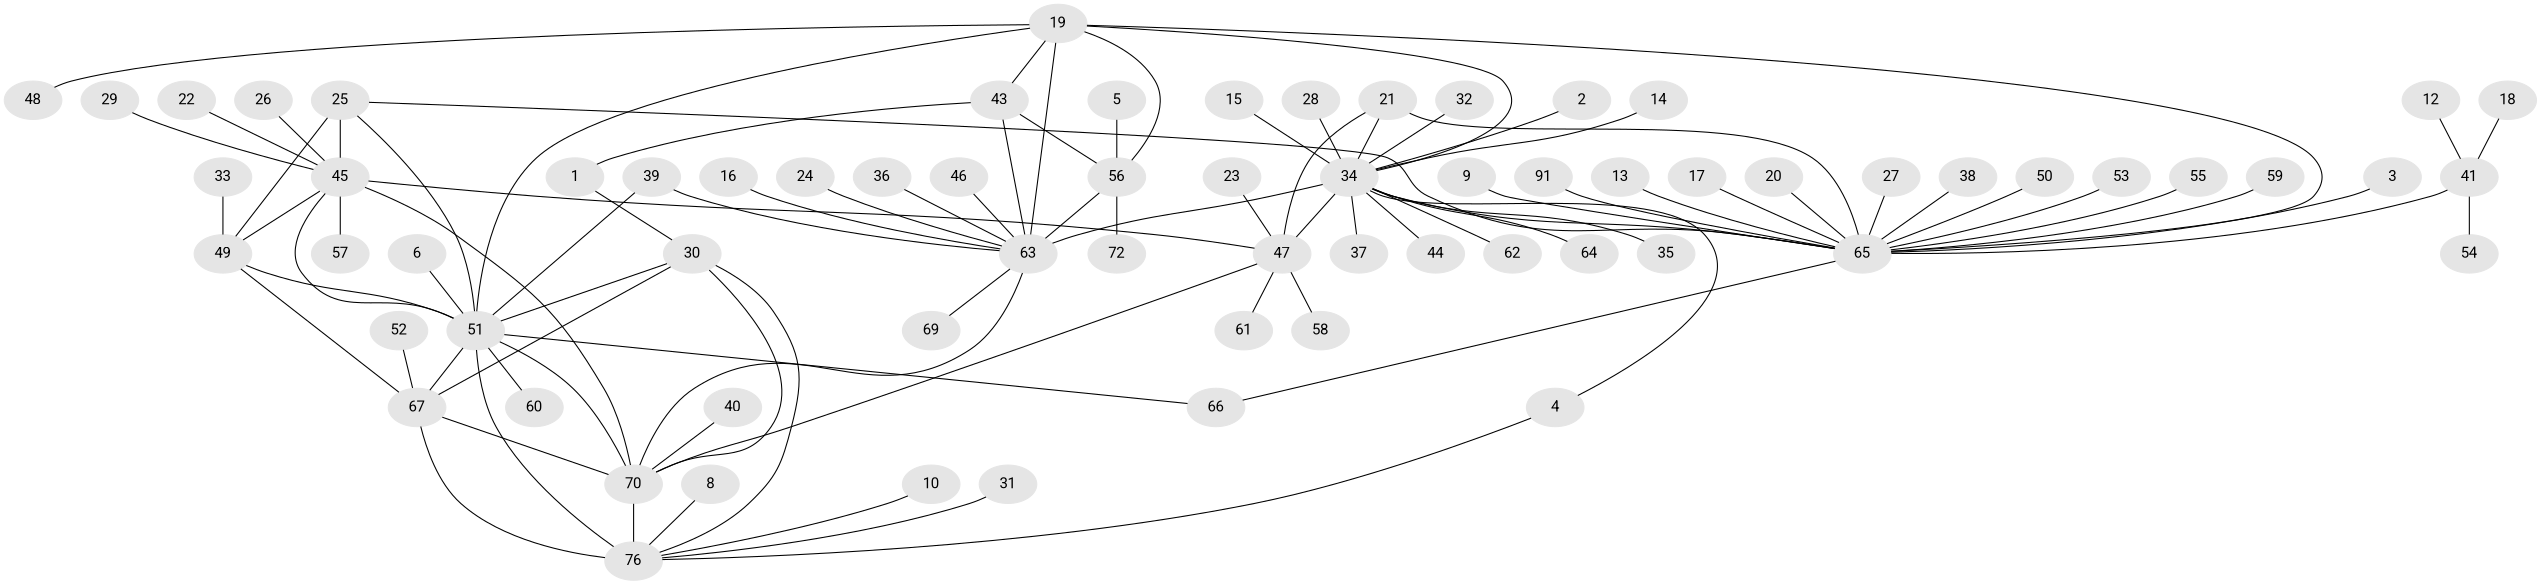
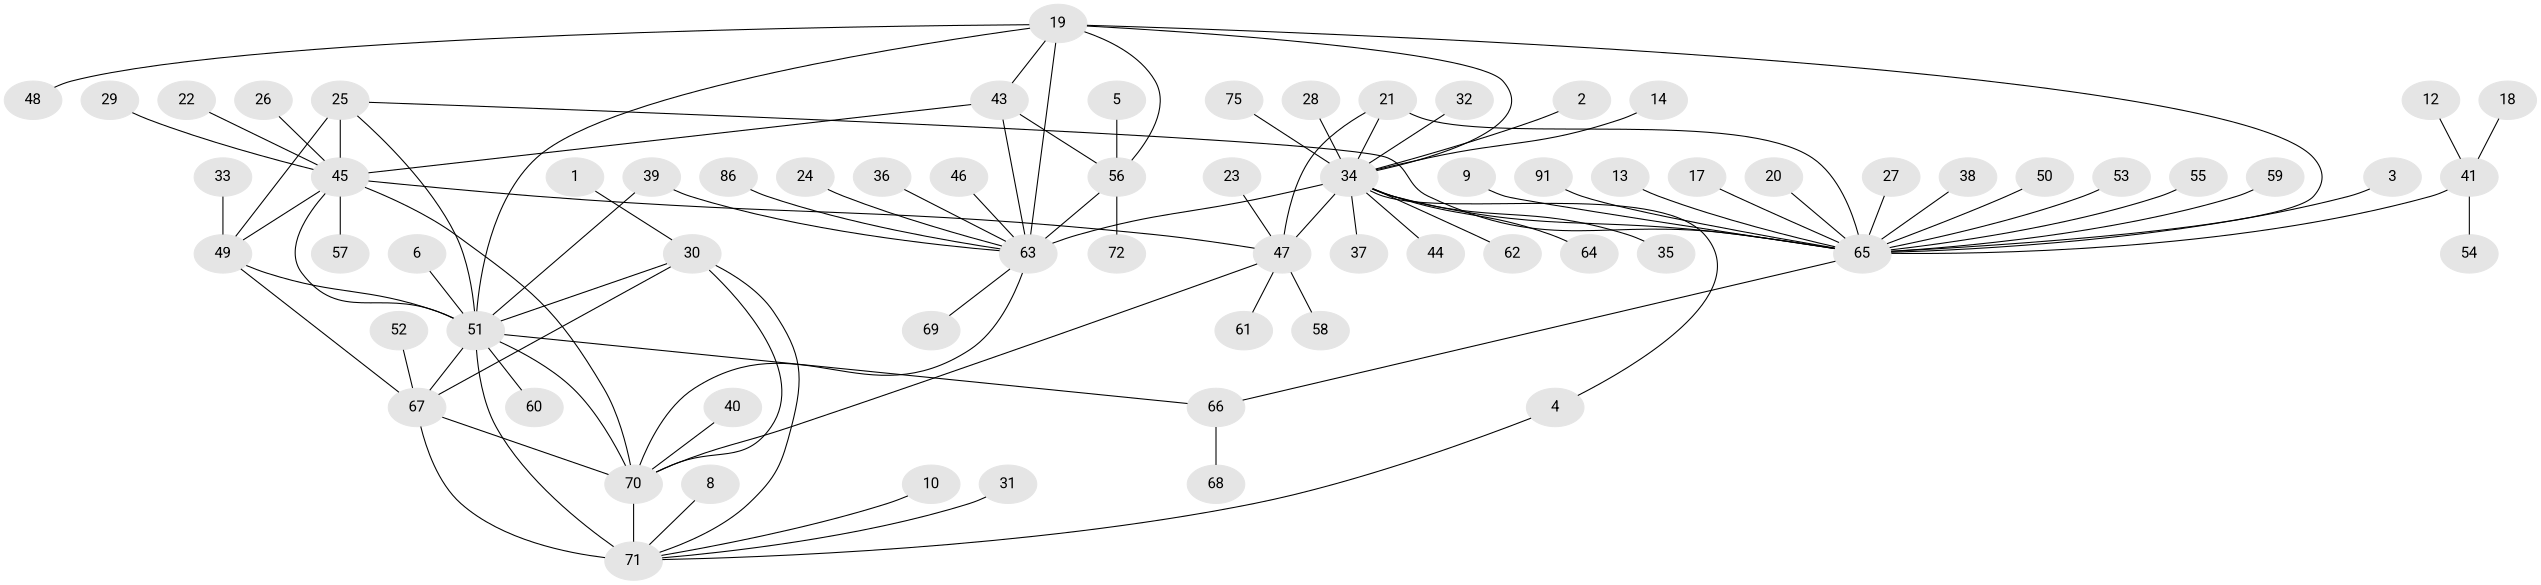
(1234, 100) -> (1234, 100)
(763, 125) -> (670, 139)
(729, 177) -> (729, 177)
none -> (1216, 484)
(634, 561) -> (634, 561)
